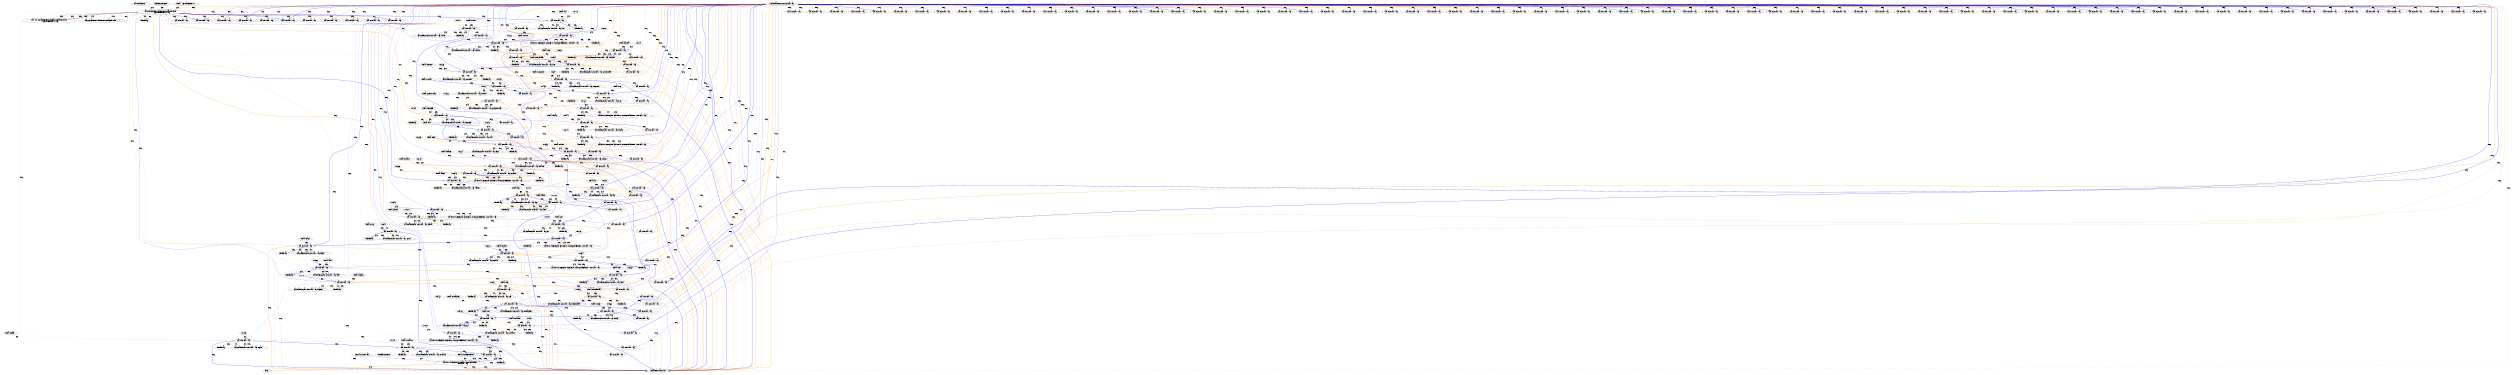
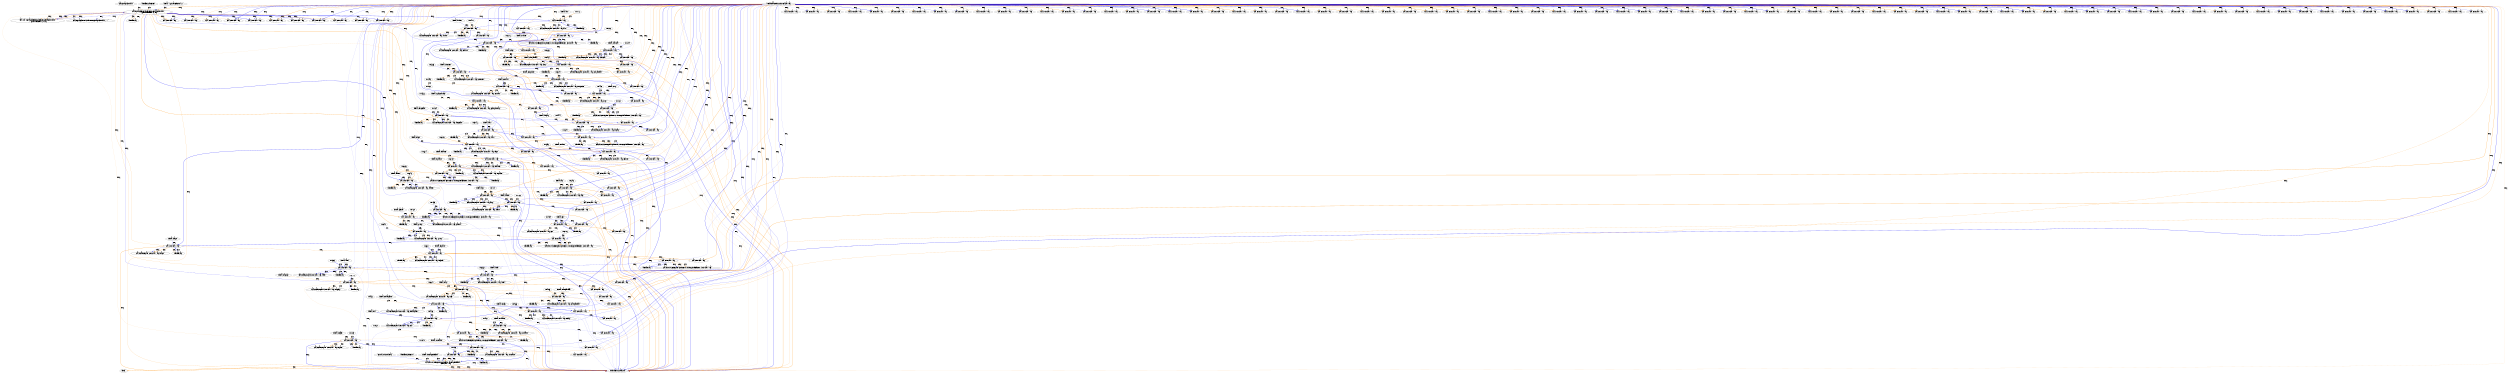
(140, 4) -> (126, 4)
(581, 253) -> none
